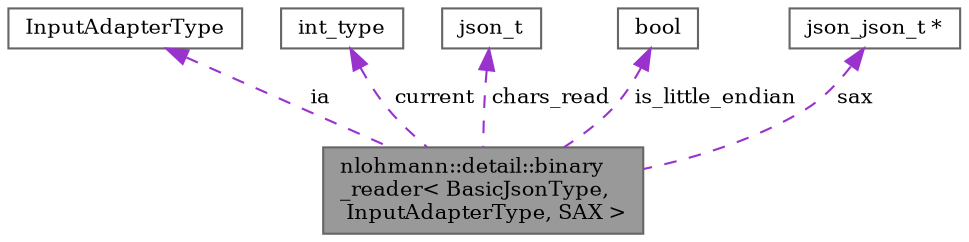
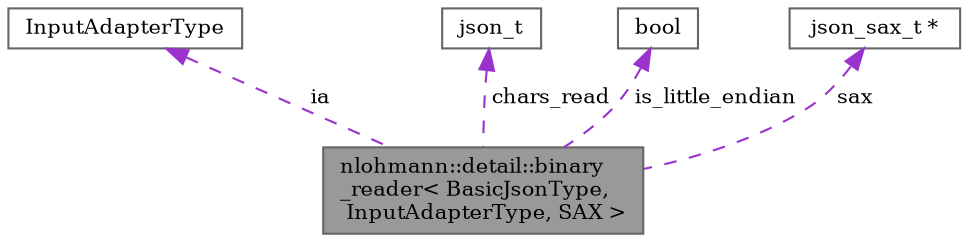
(342, 28) -> none
(875, 28) -> (875, 28)
